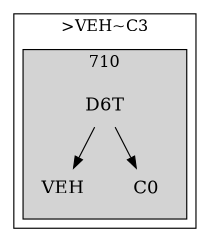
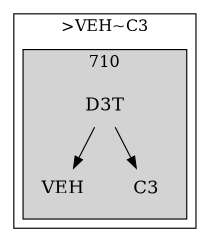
(105, 106) -> (105, 106)
(146, 189) -> (146, 189)
